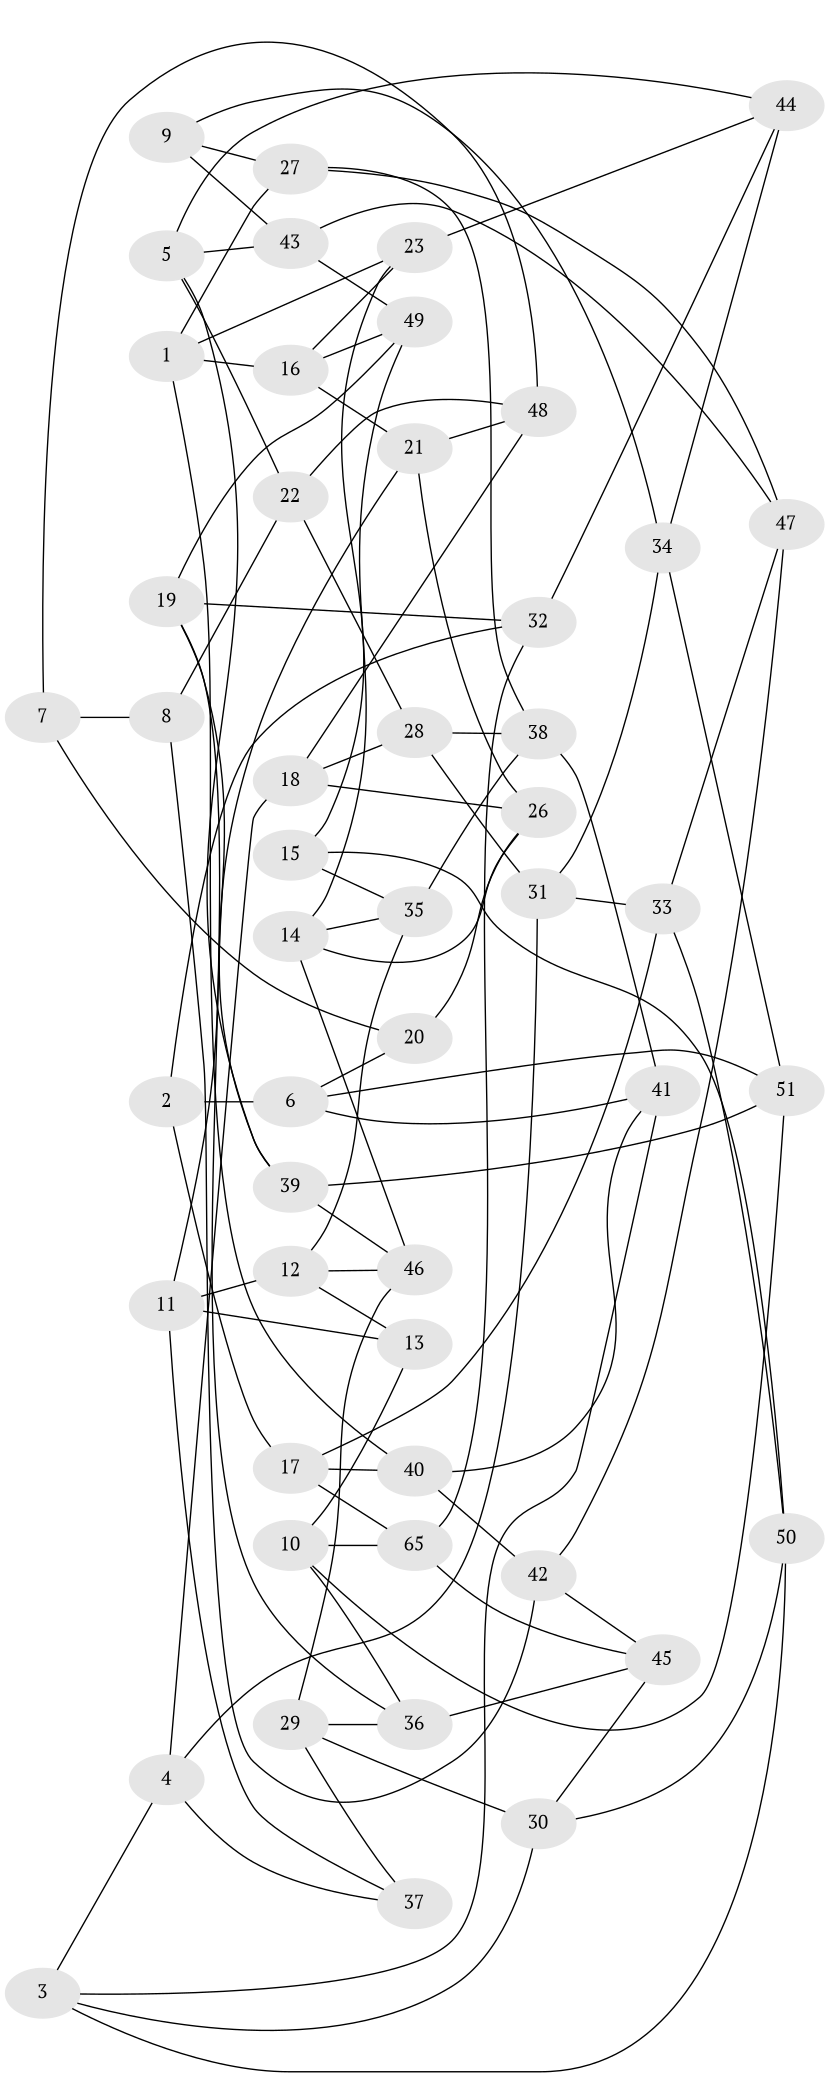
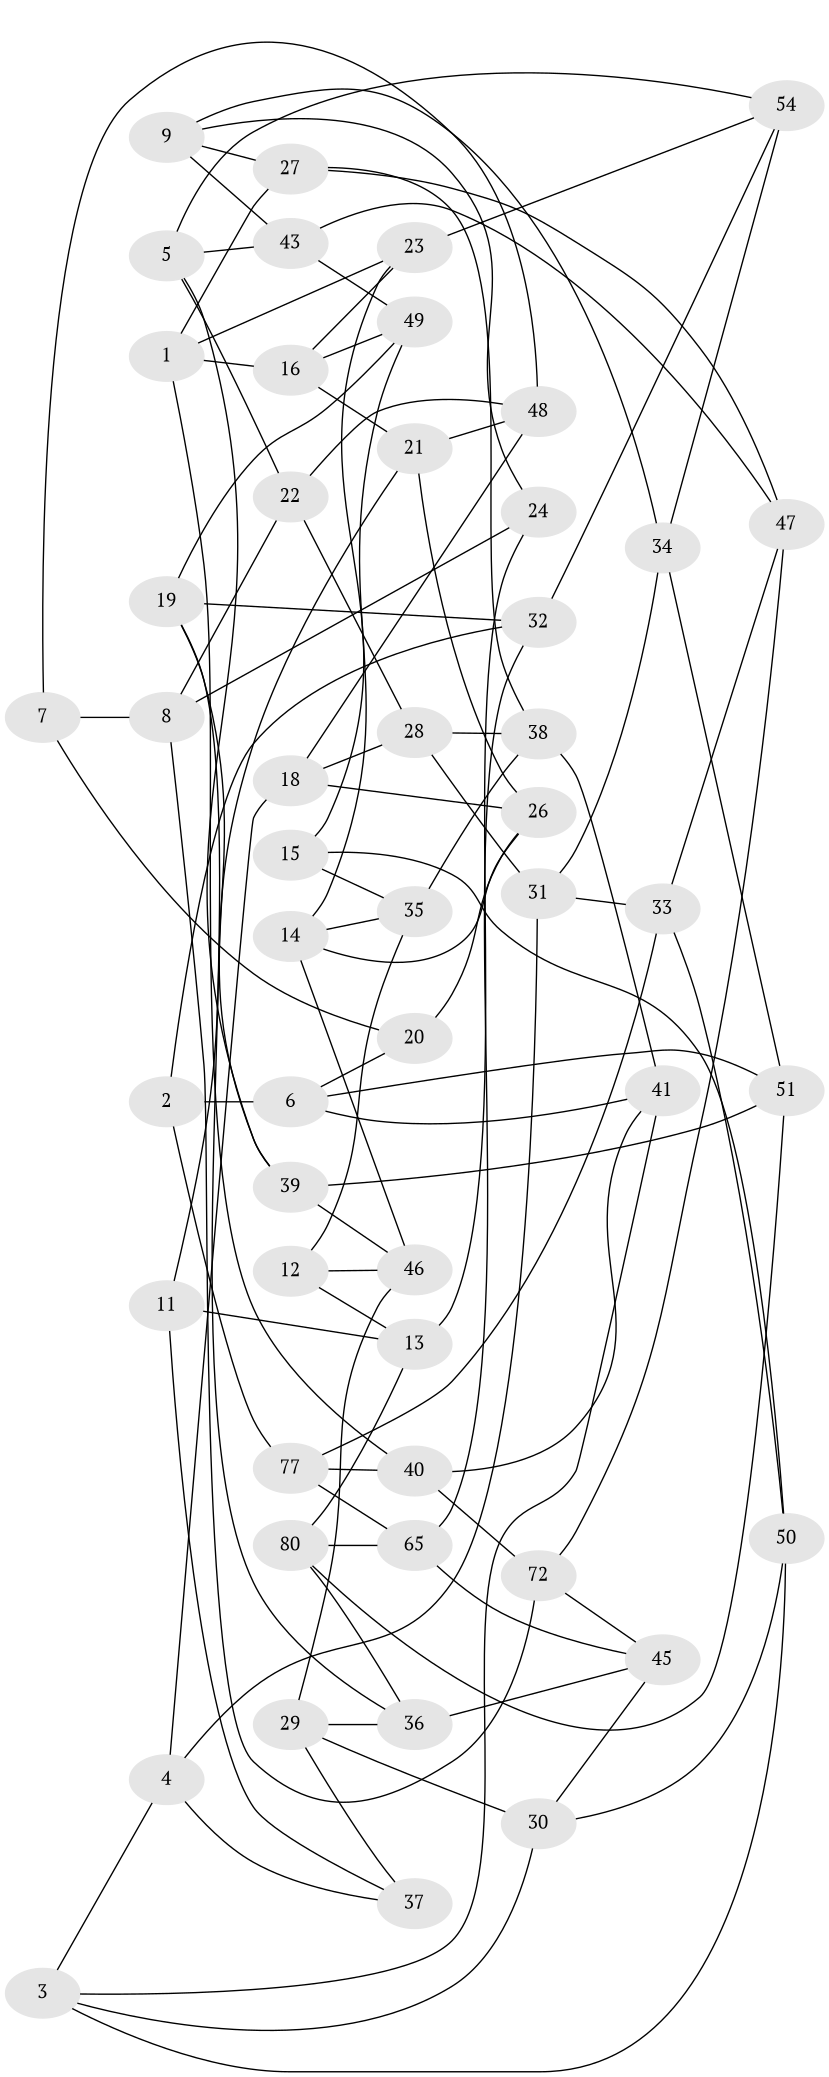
(787, 106) -> (787, 106)
none -> (539, 512)
(229, 1288) -> none
(291, 1468) -> (291, 1468)
(291, 1545) -> (291, 1545)
(539, 1576) -> (539, 1576)
